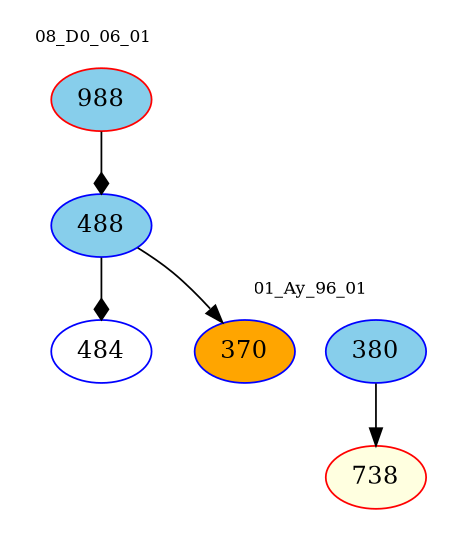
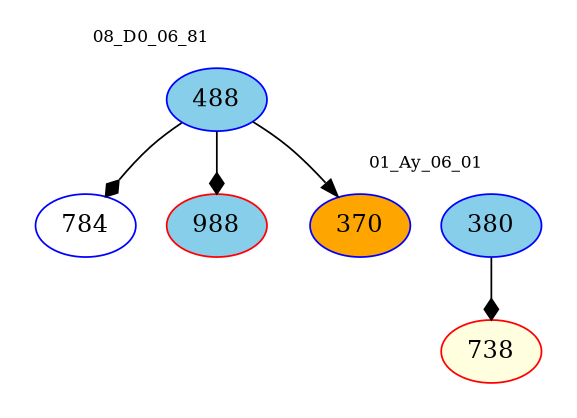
(94, 38) -> (151, 38)
(101, 152) -> (217, 152)
(310, 289) -> (426, 163)
(101, 351) -> (86, 226)
(376, 406) -> (491, 278)
